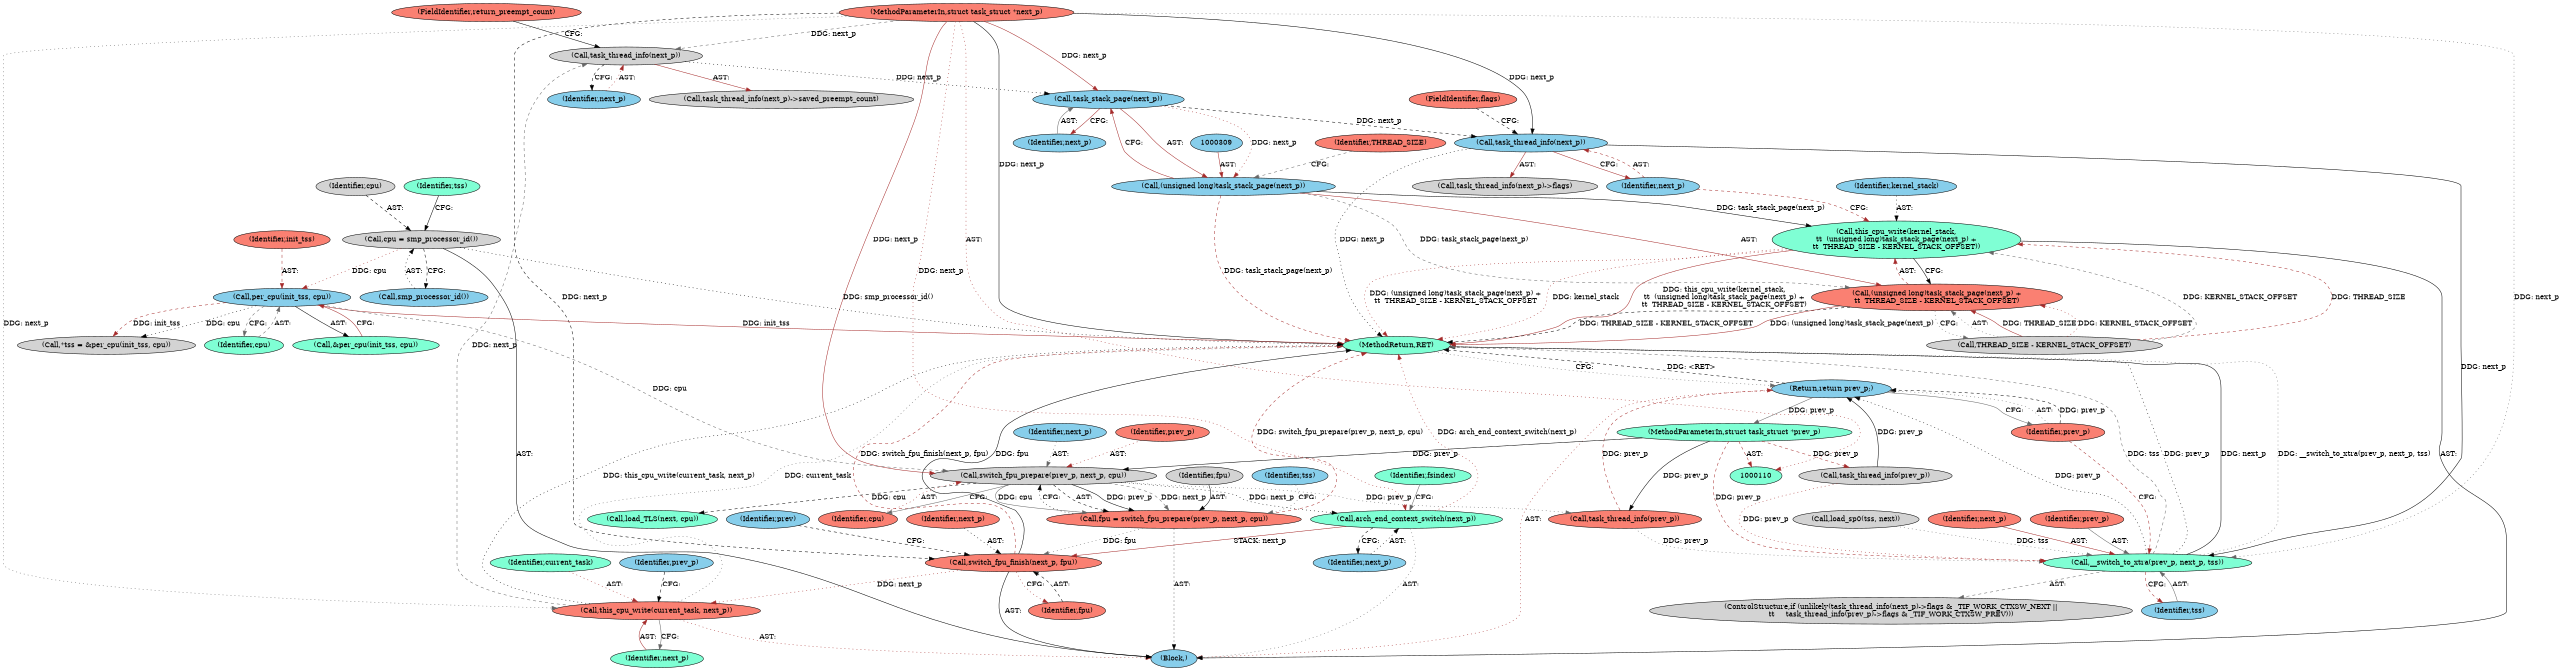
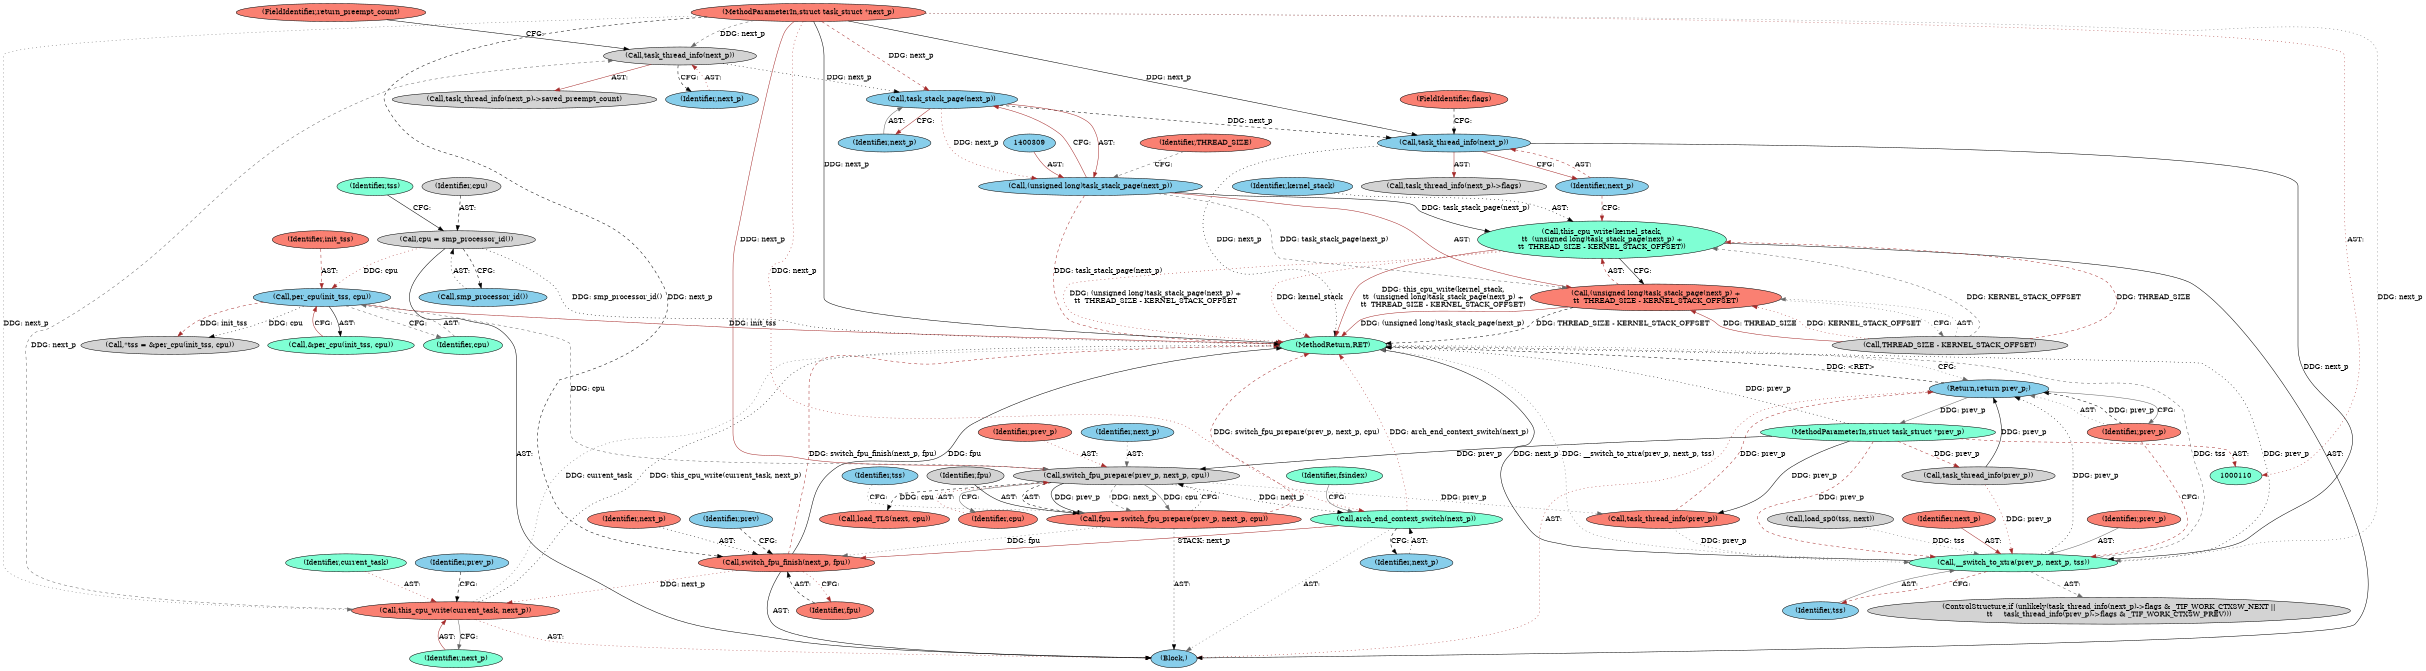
(1041, 50) -> (873, 55)
(1216, 143) -> (1030, 143)
none -> (1622, 371)
(652, 519) -> (884, 519)
